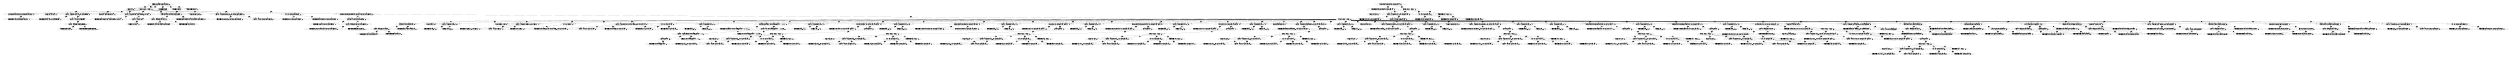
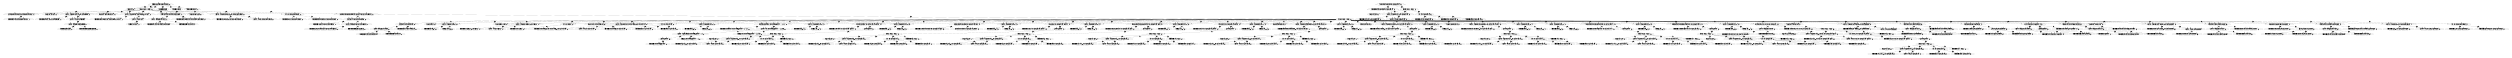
(1445, 14) -> none
none -> (596, 24)
